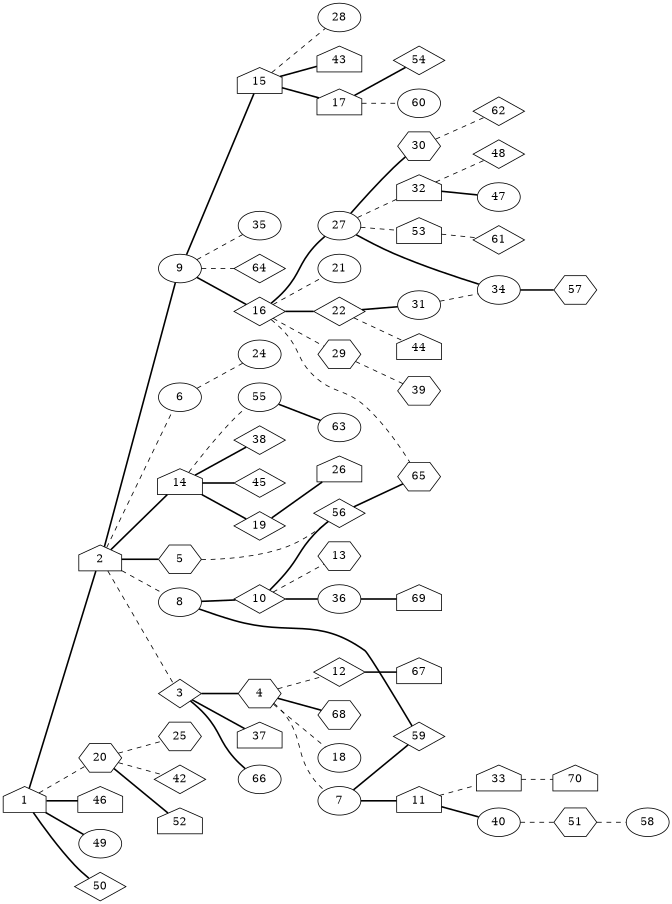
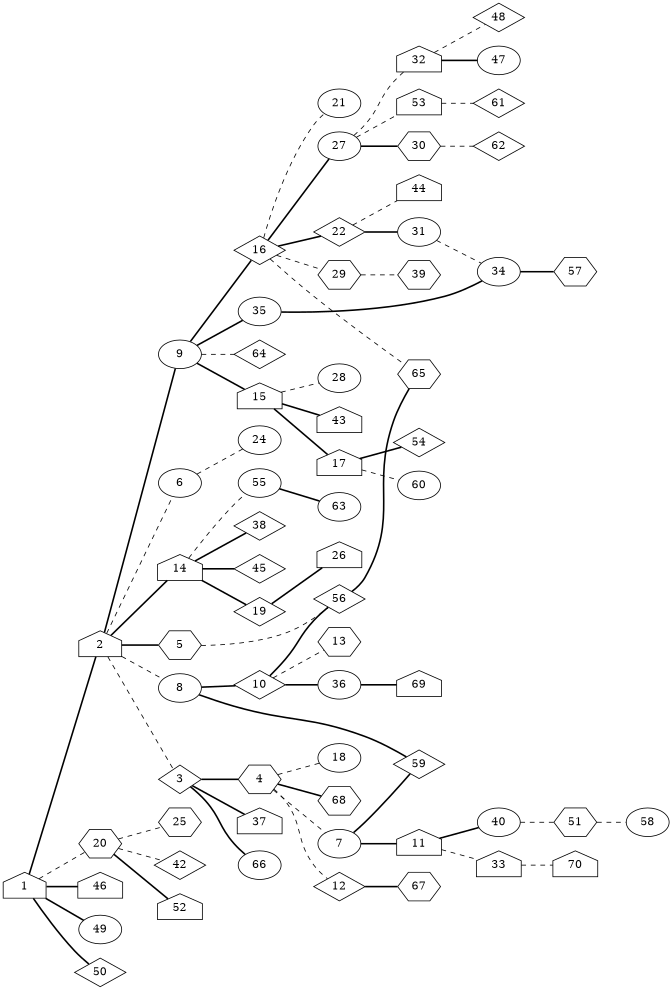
(220, 247) -> (220, 333)
(416, 263) -> (384, 307)
(419, 672) -> (419, 887)
